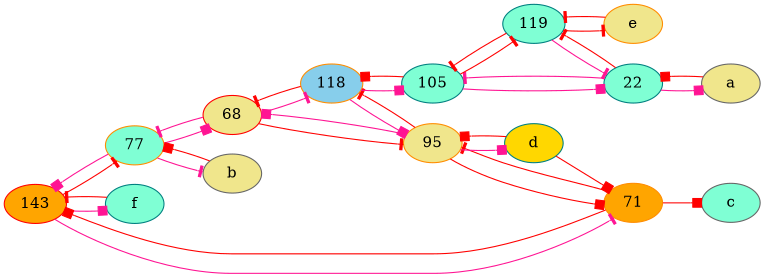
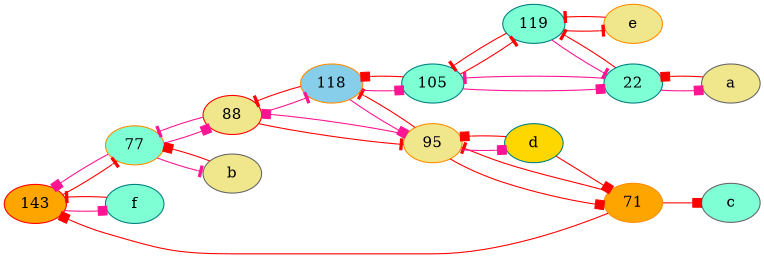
(232, 115) -> (232, 115)
(332, 273) -> none
